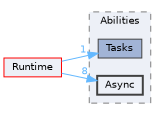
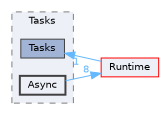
(120, 21) -> (43, 21)
(74, 76) -> (80, 78)
